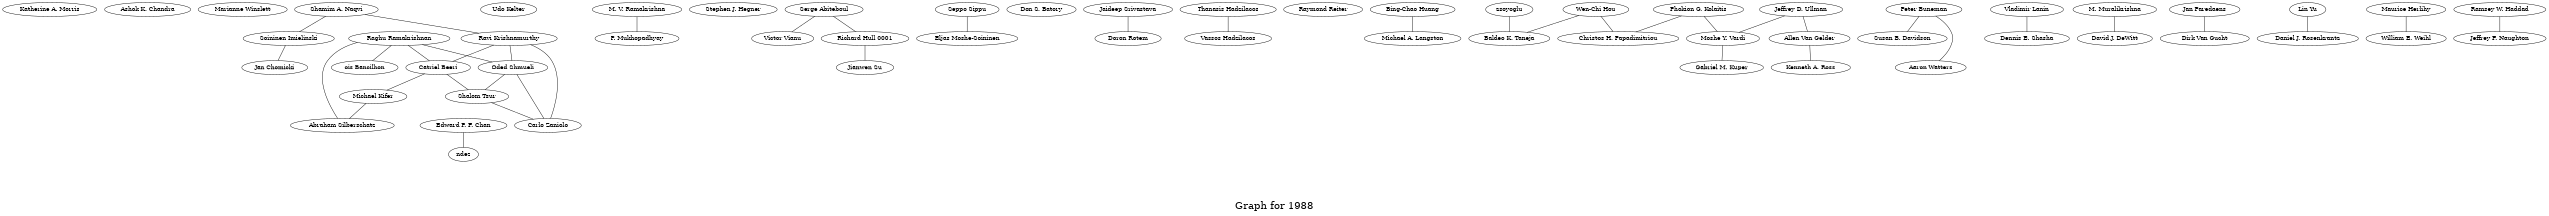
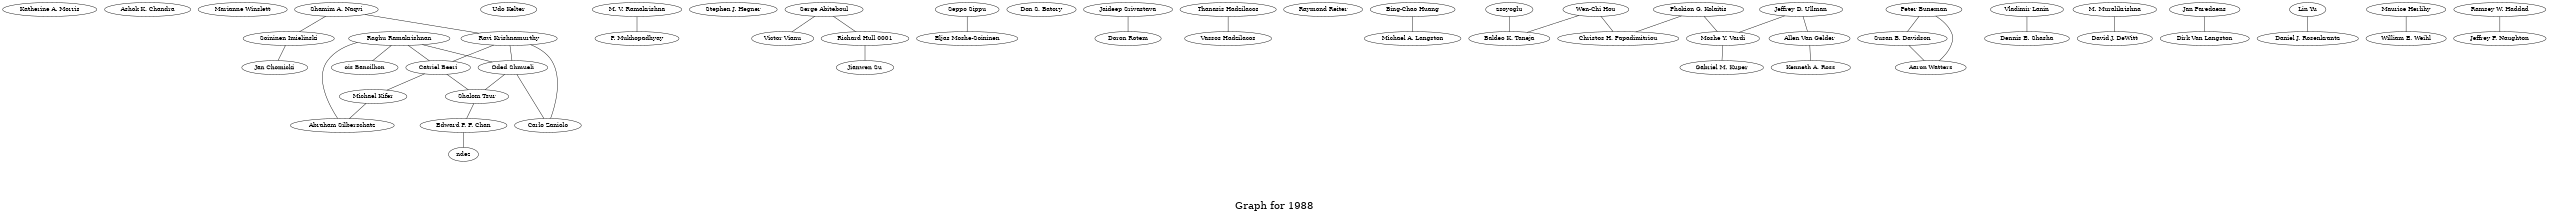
(2205, 39) -> (2205, 39)
none -> (1917, 53)
(512, 111) -> (470, 111)
